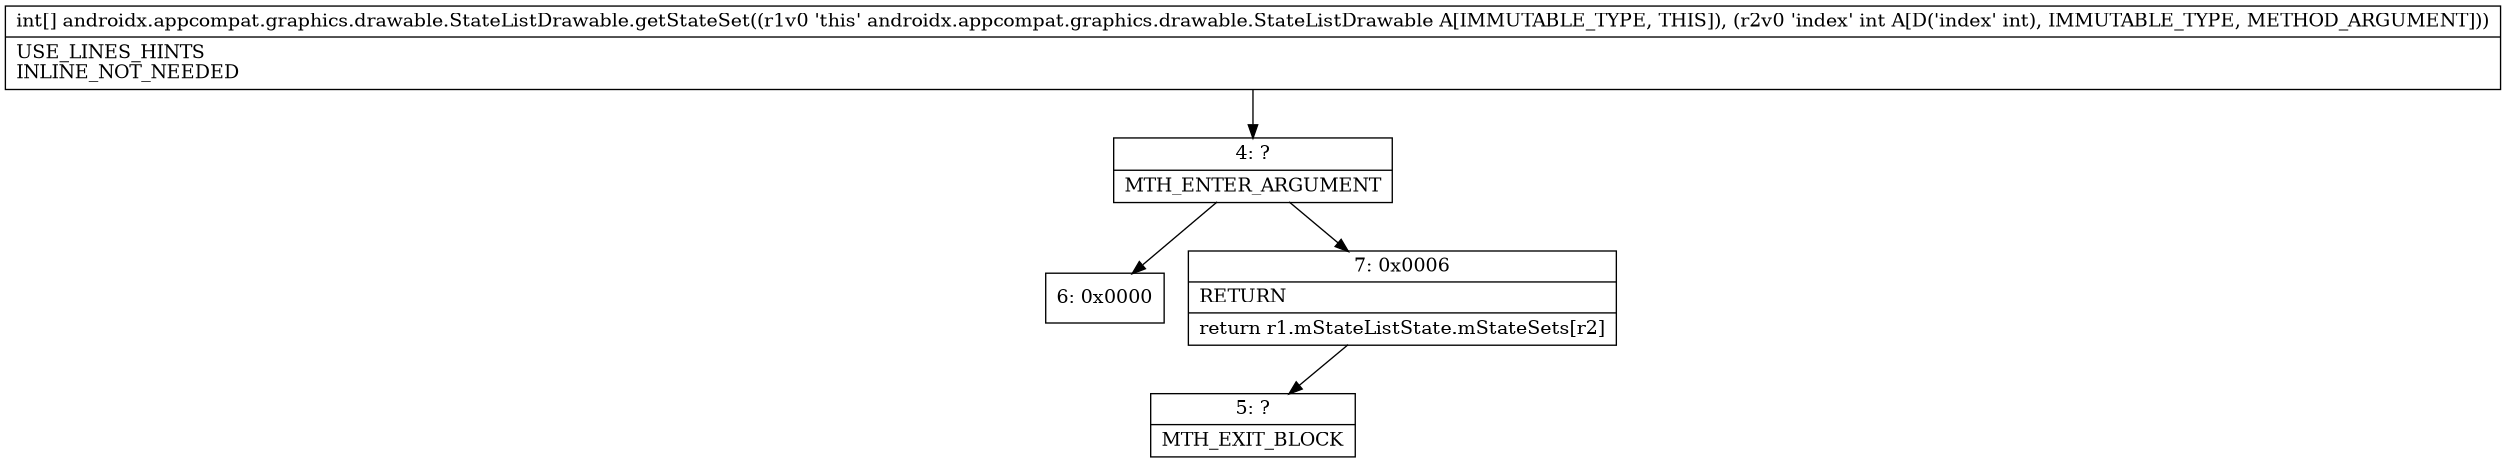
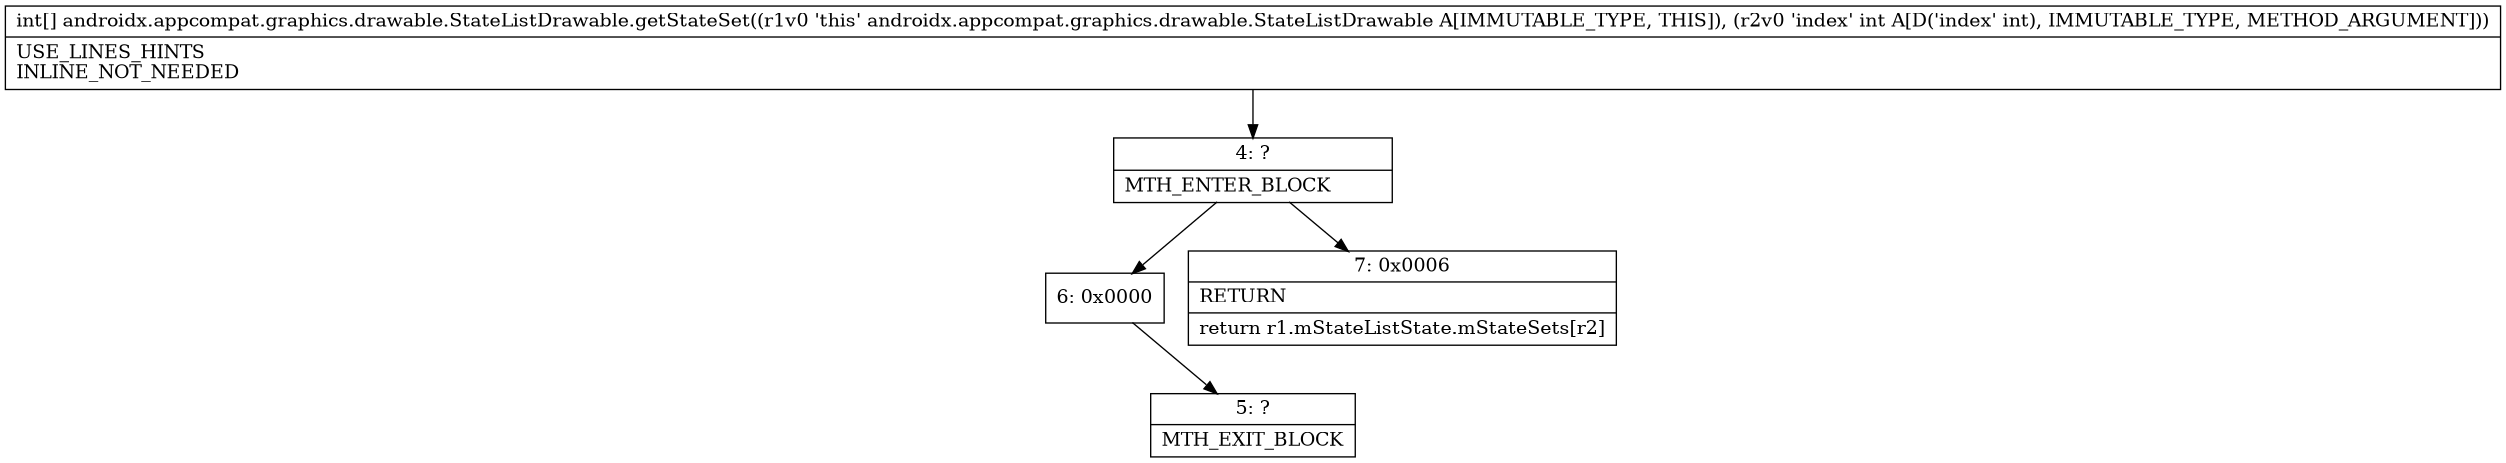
(1253, 186) -> (1228, 186)
(1324, 365) -> (1169, 354)
